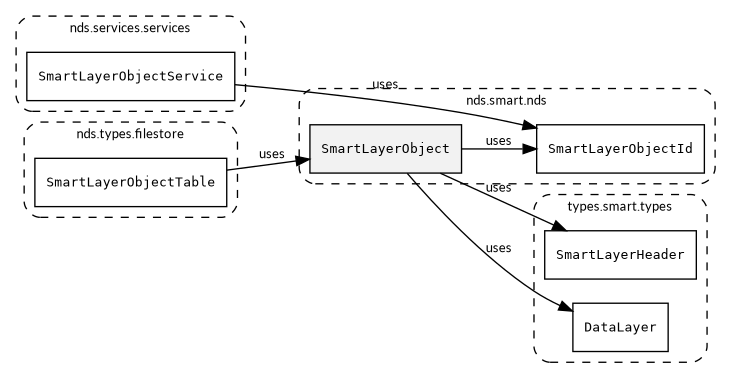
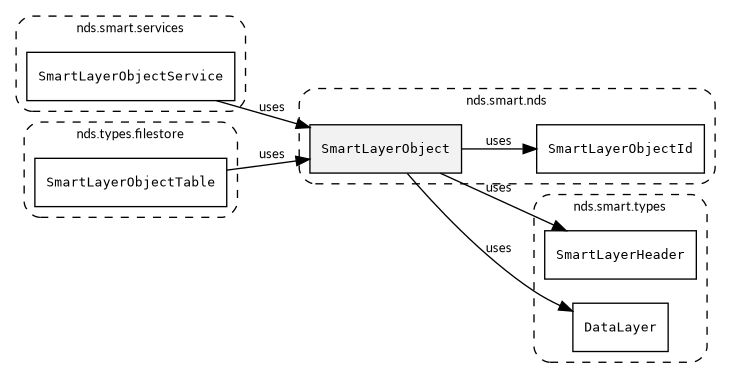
(131, 29) -> (131, 29)
(380, 101) -> (257, 112)
(621, 207) -> (621, 207)
